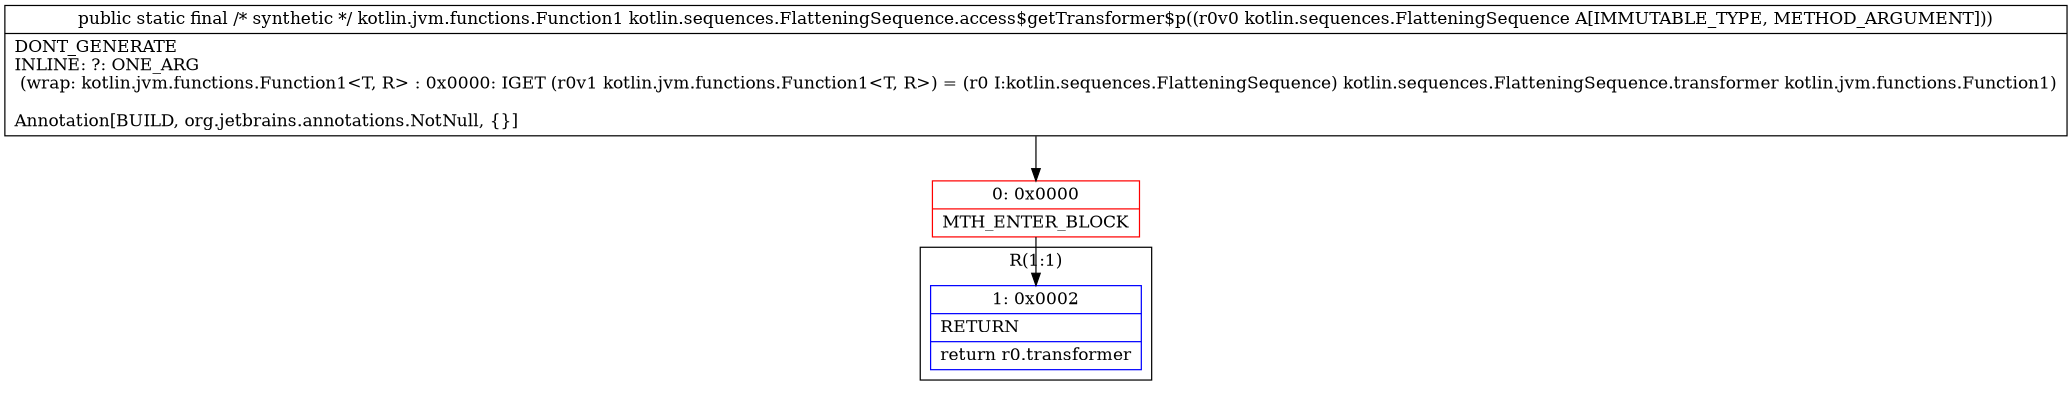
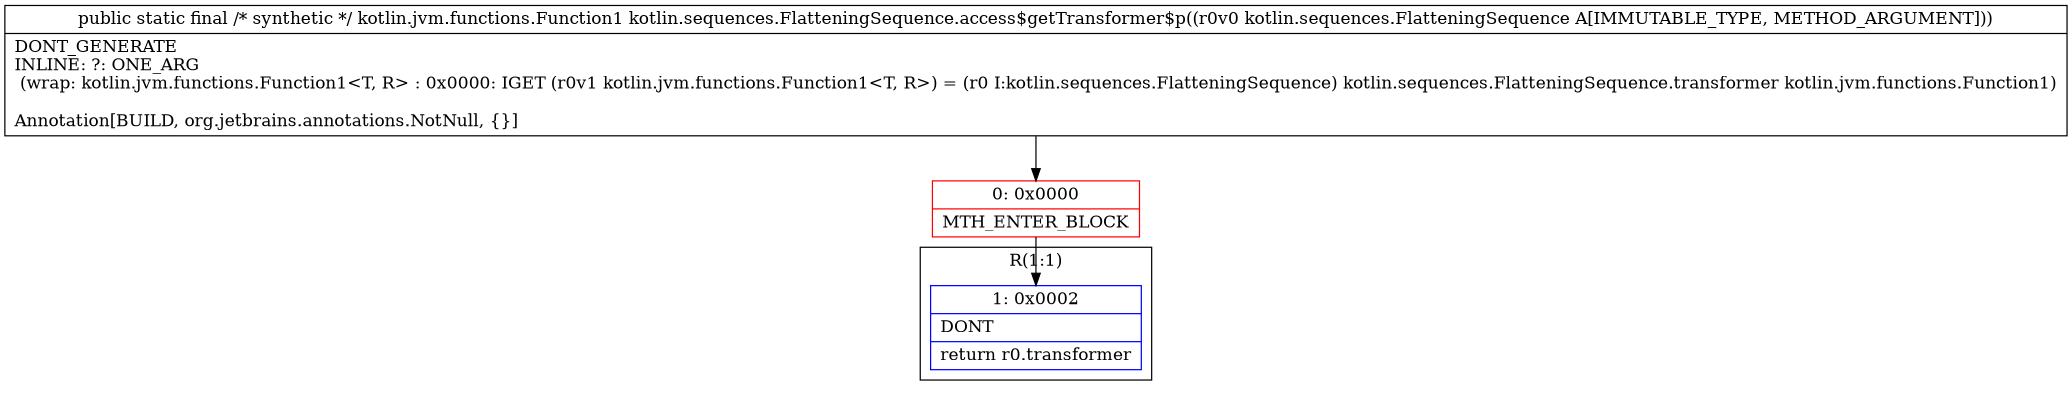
(980, 327) -> (967, 327)
